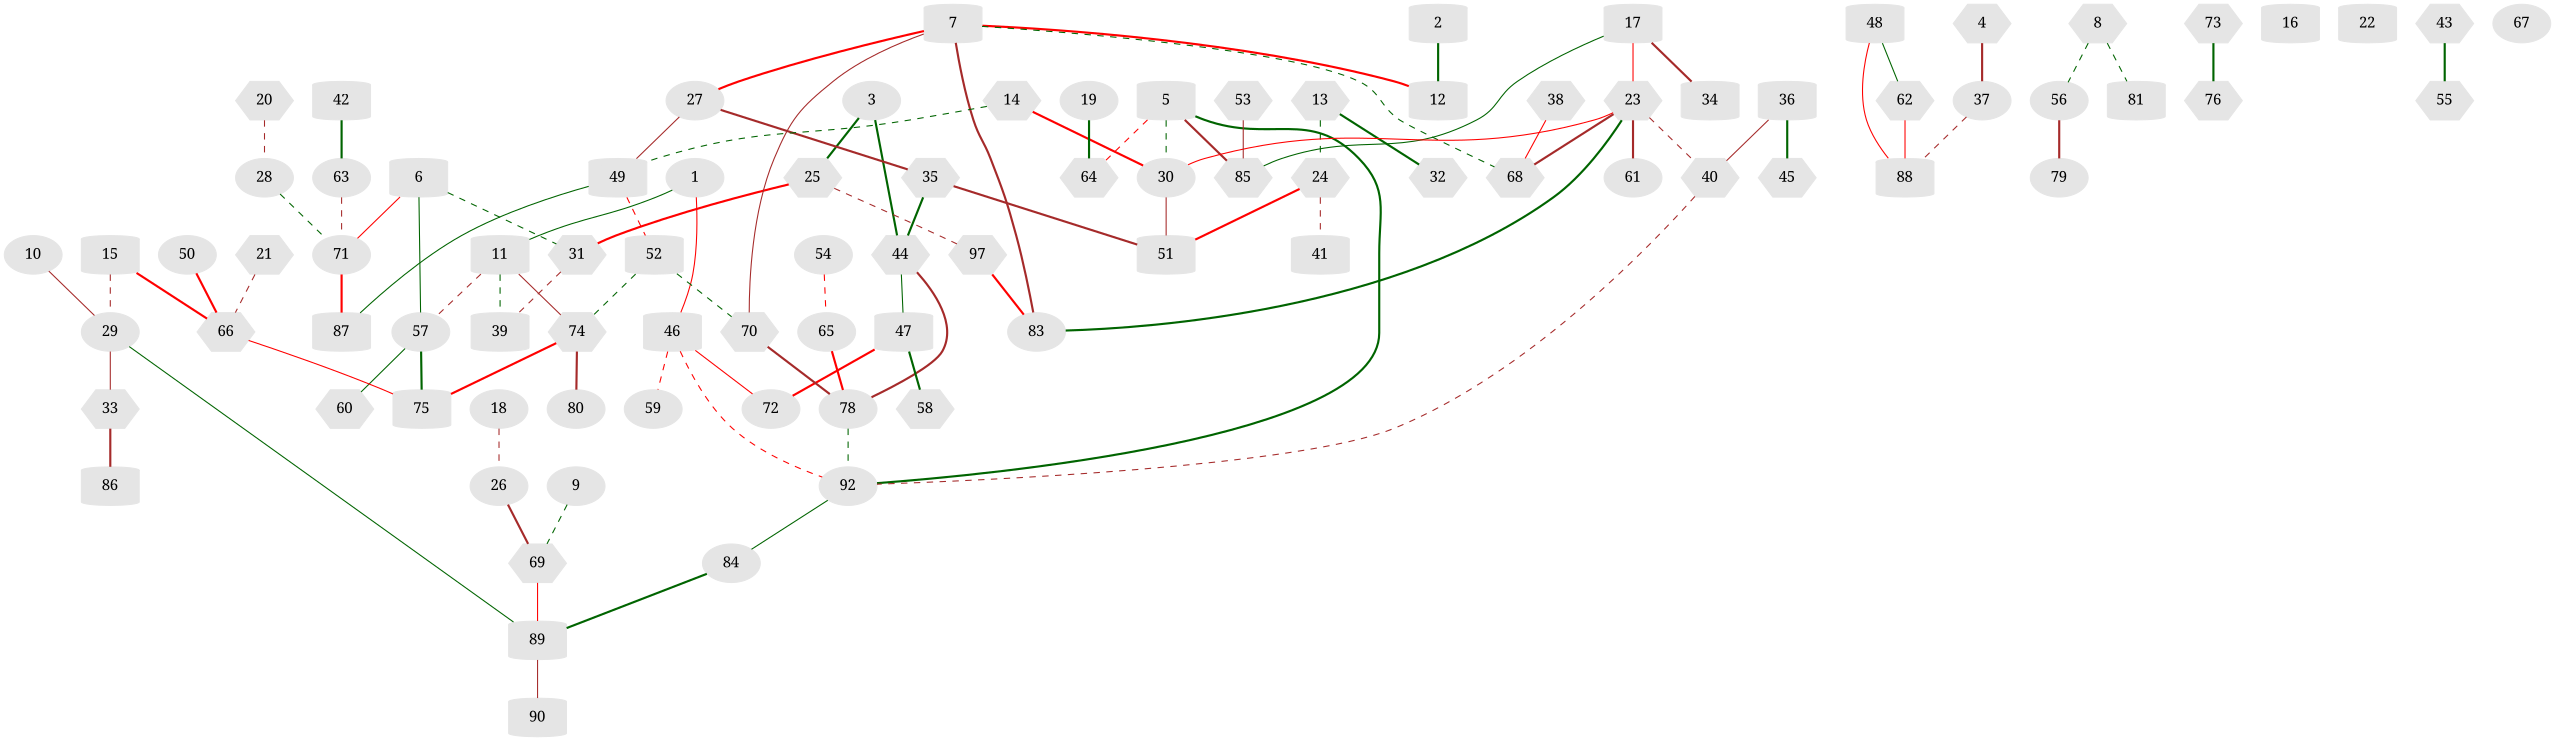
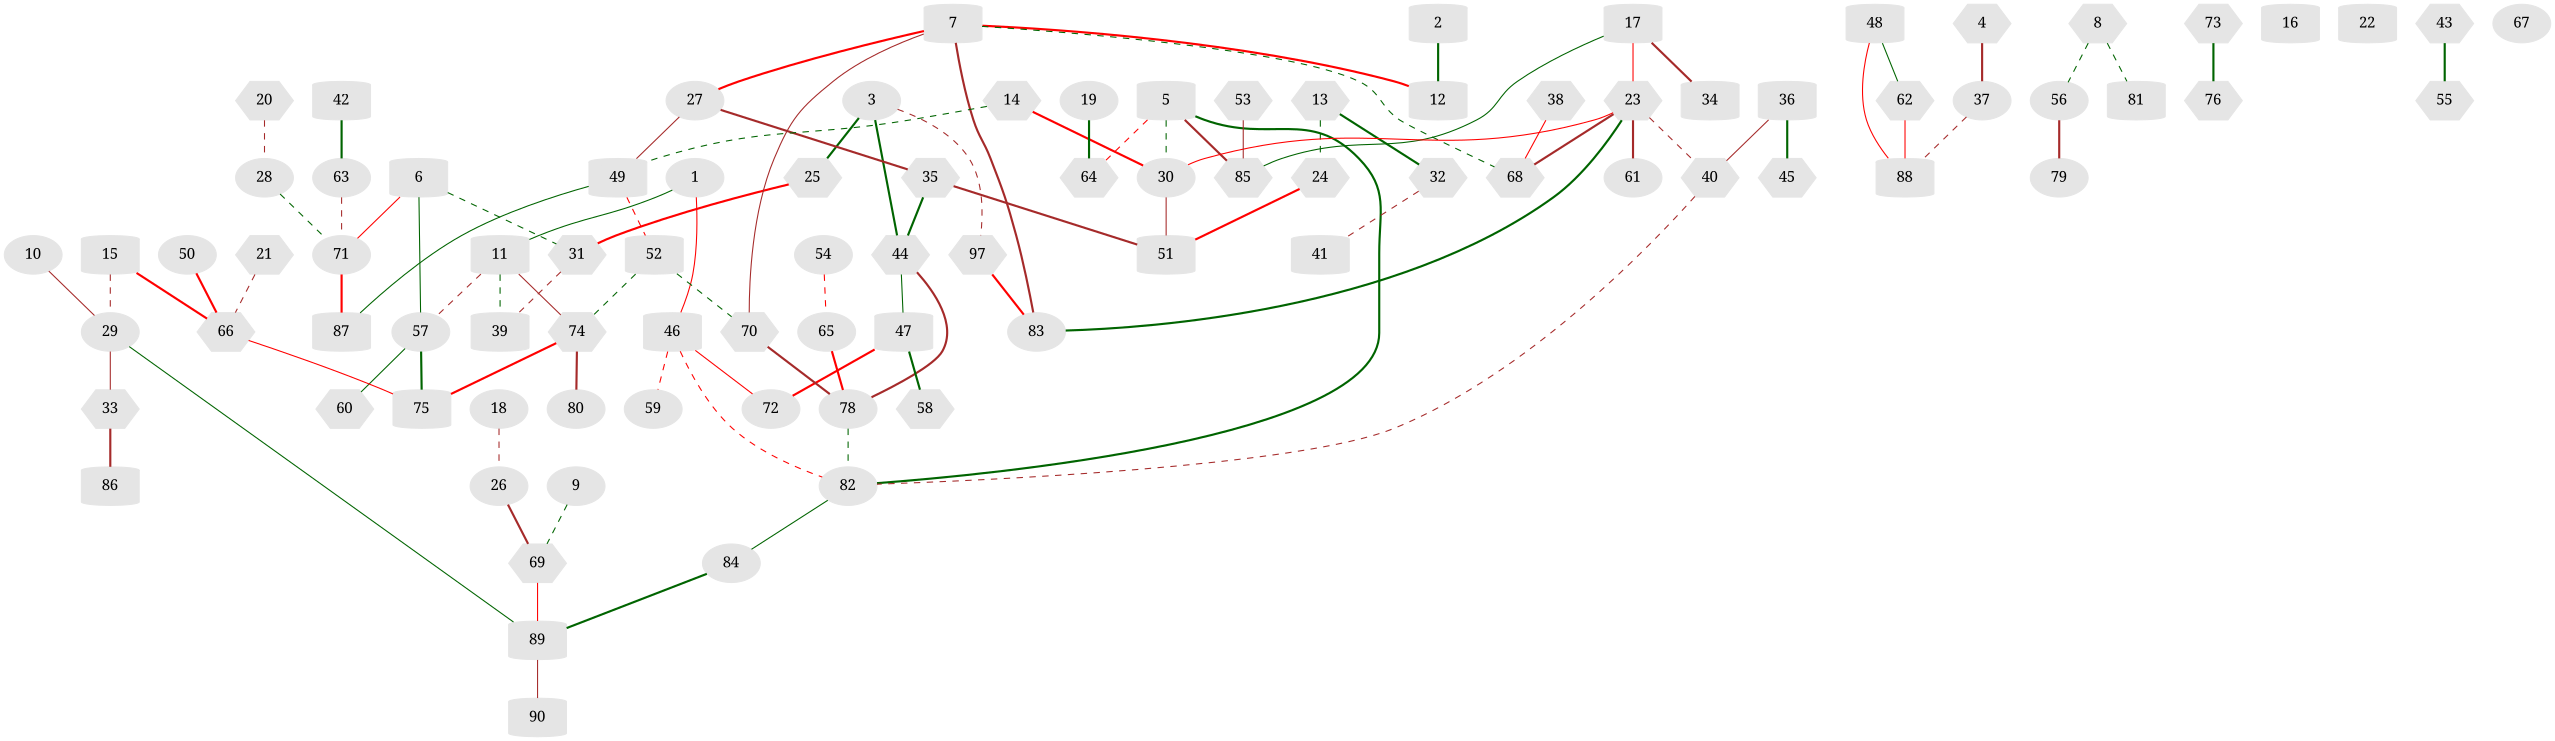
(1320, 216) -> (1388, 211)
(902, 219) -> (966, 155)
(848, 486) -> (848, 486)
